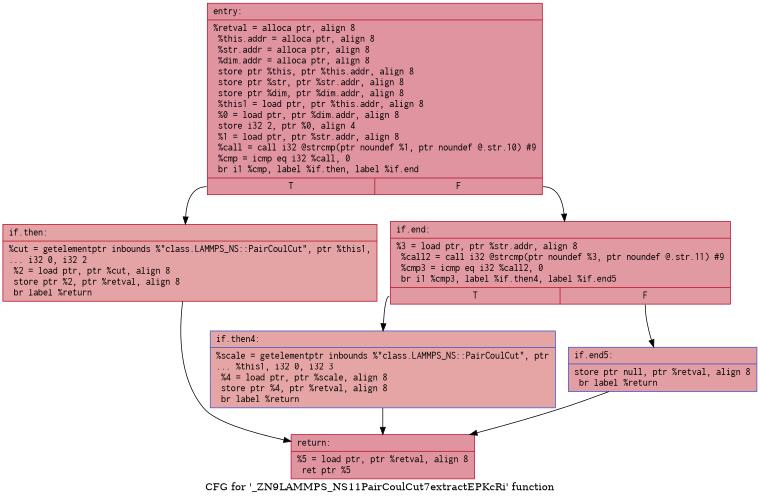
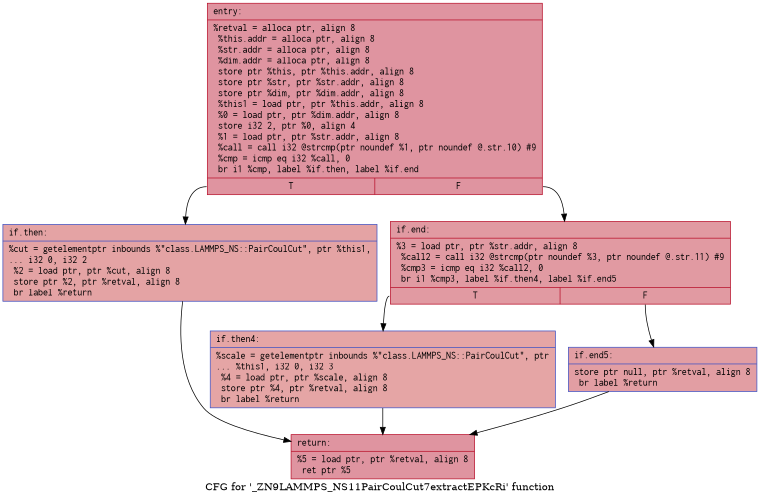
(190, 263) -> (190, 263)
